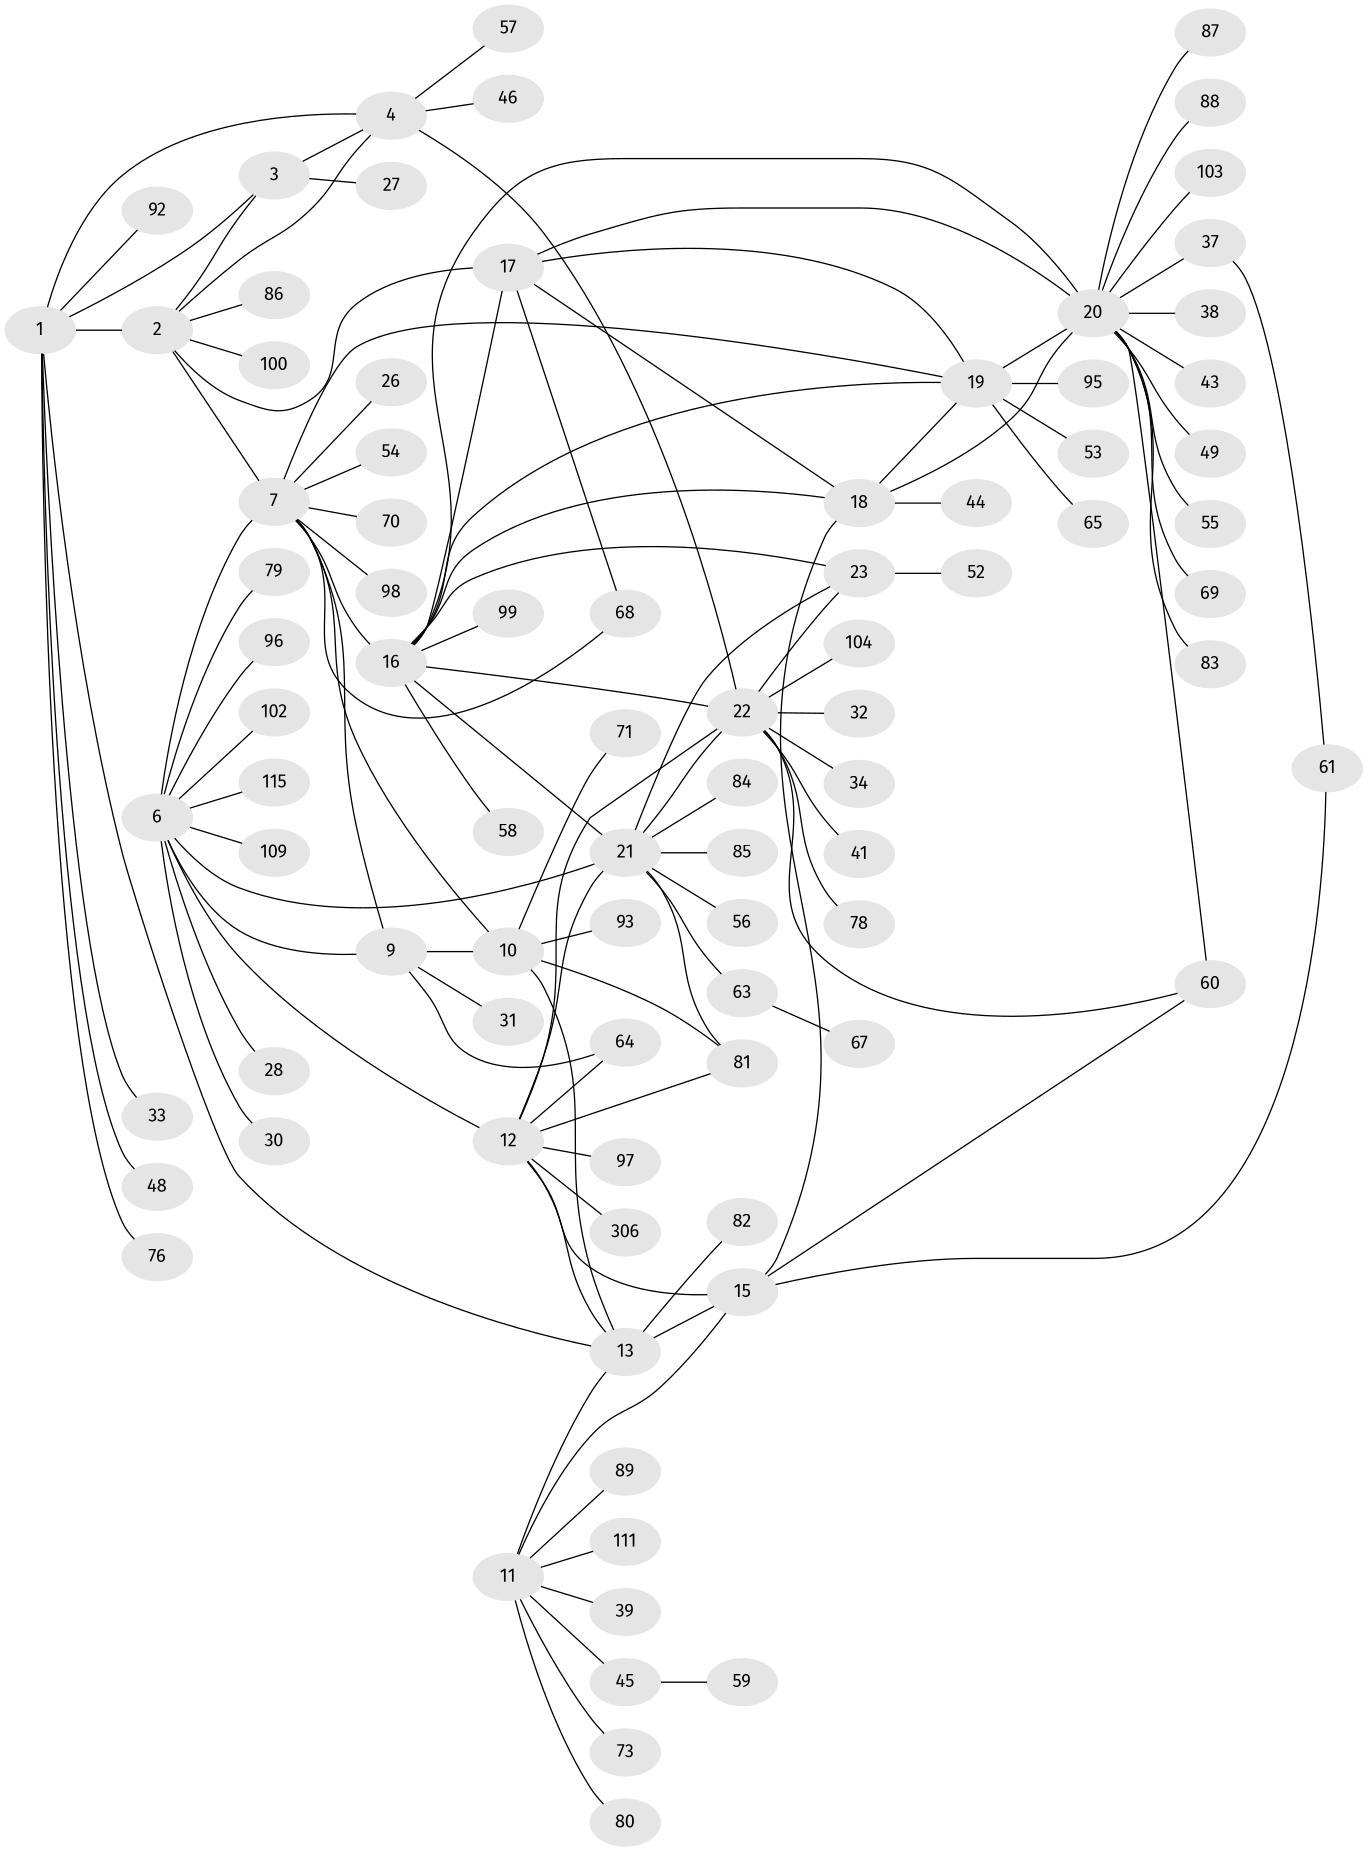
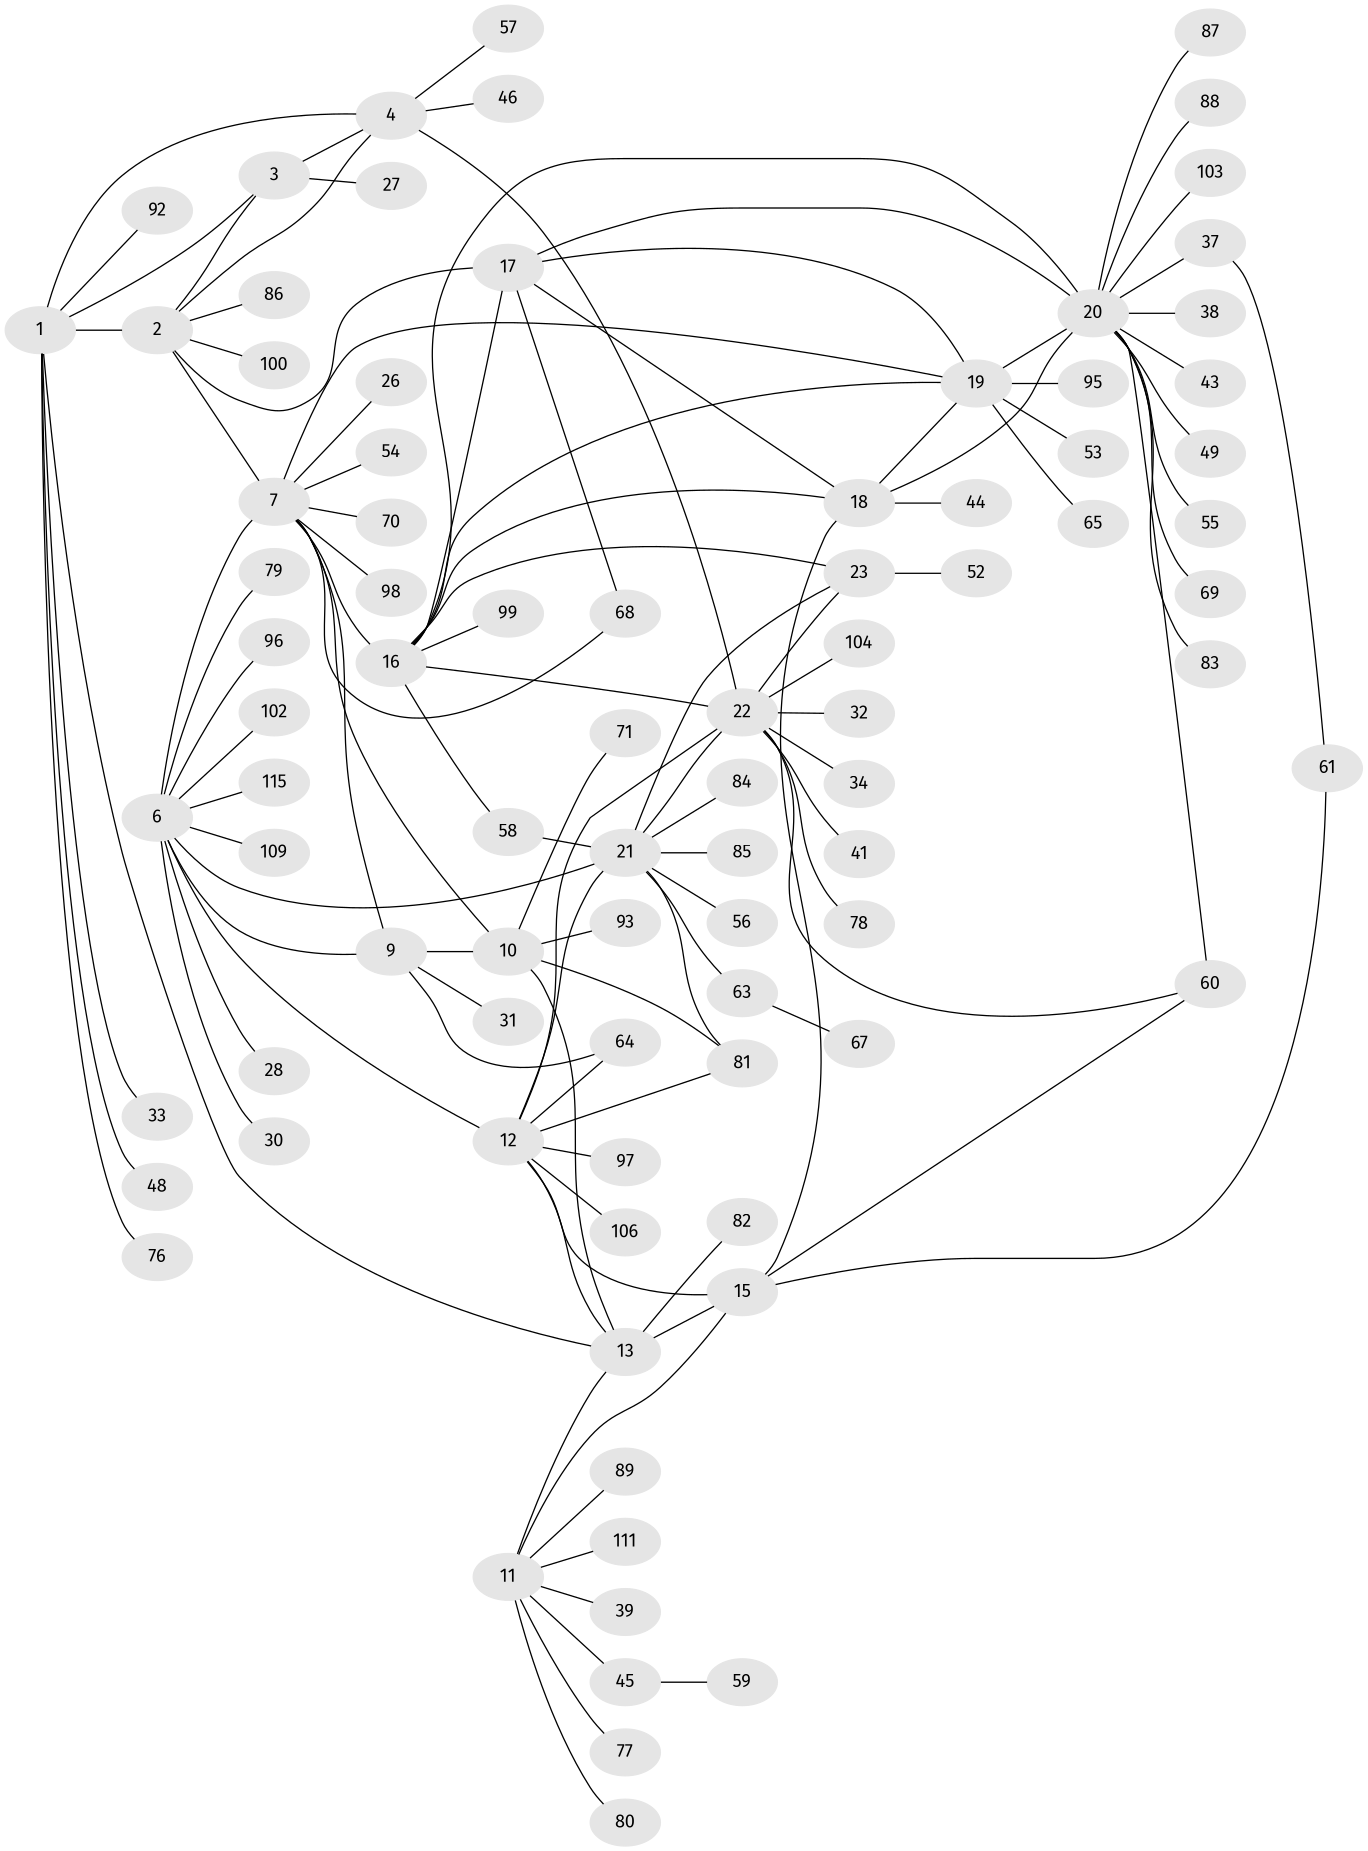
(508, 758) -> (567, 842)
(625, 1232) -> (625, 1232)
(625, 1752) -> (625, 1752)
